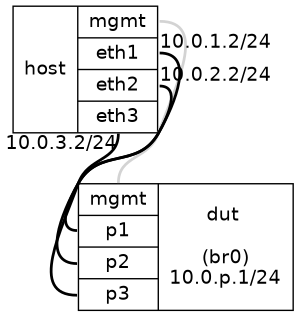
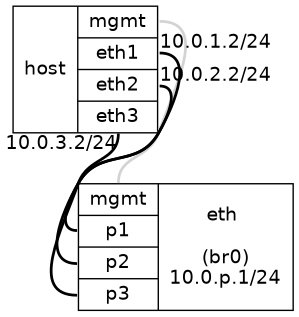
(226, 215) -> (226, 215)
